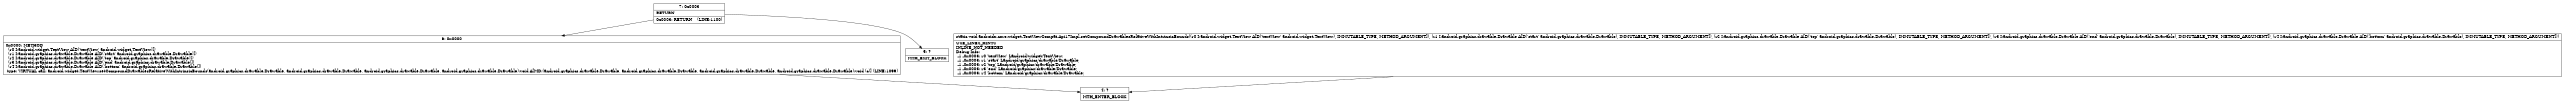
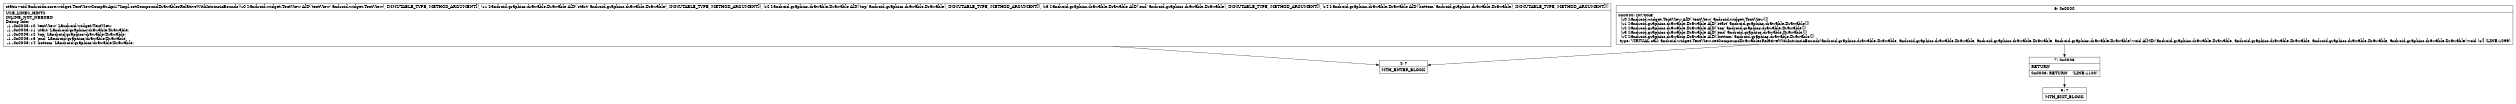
(609, 28) -> (2065, 49)
(26, 46) -> (1637, 15)
